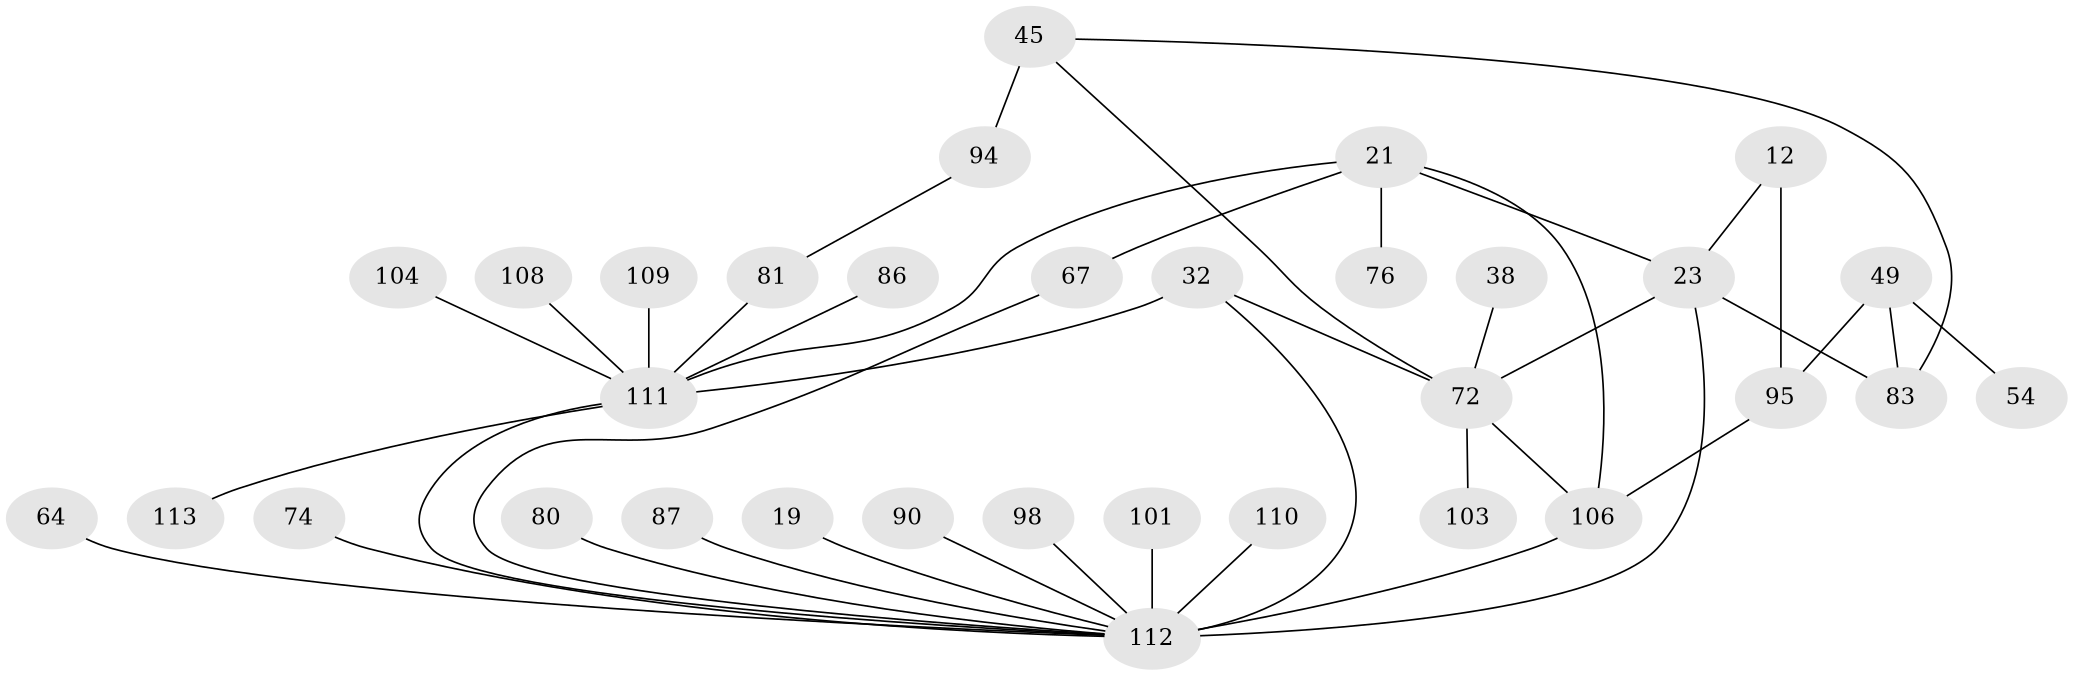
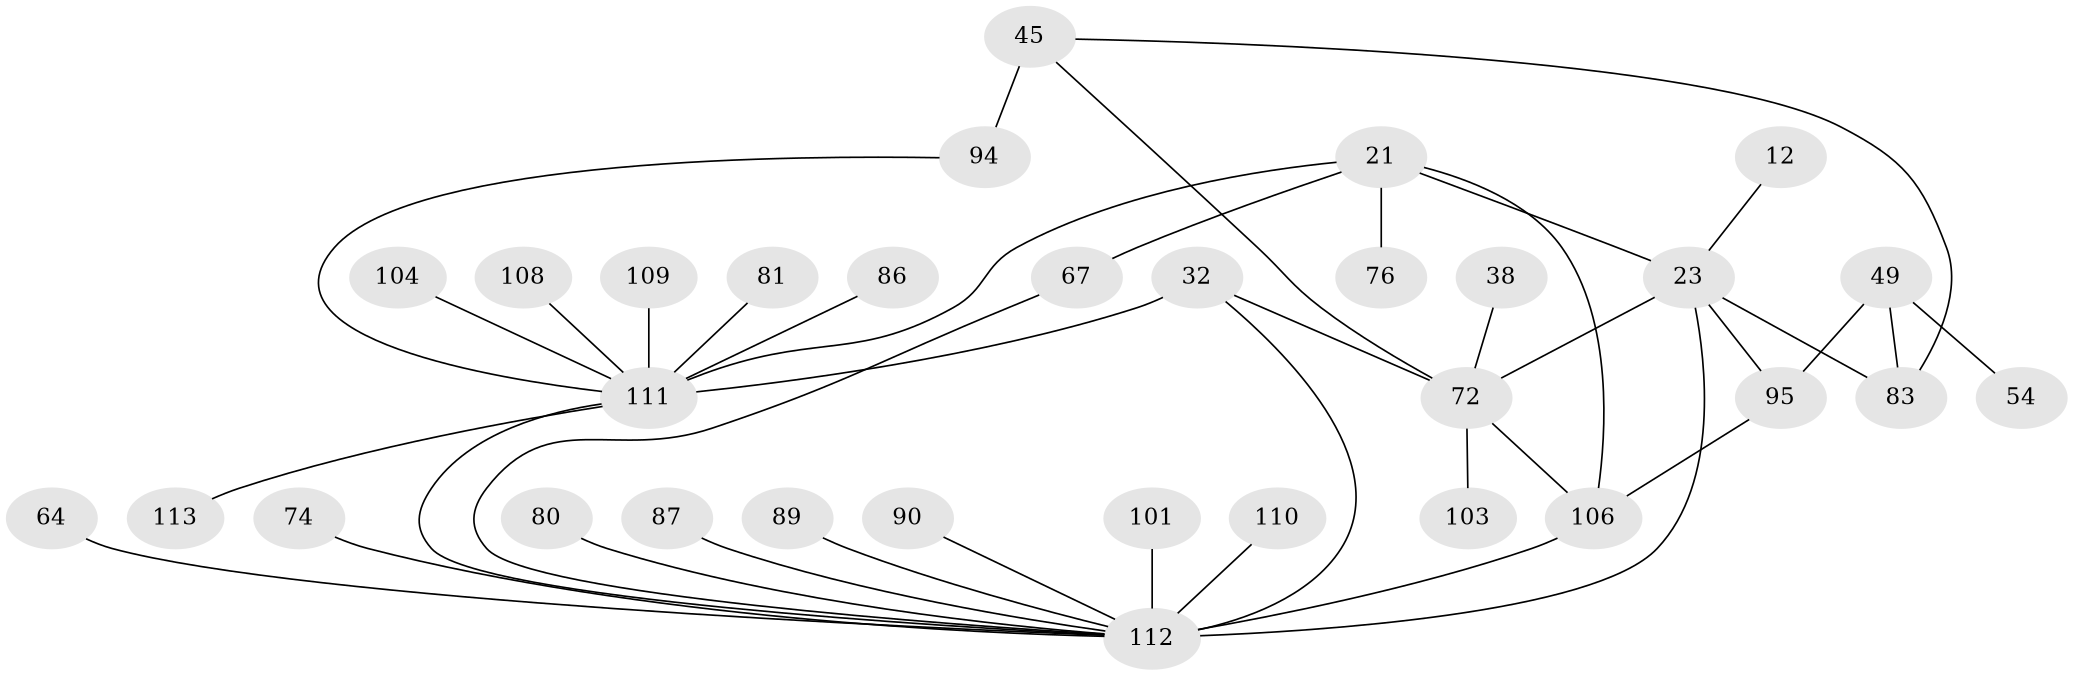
(879, 217) -> (453, 193)
(1781, 278) -> (1735, 338)
(788, 518) -> (788, 518)
(1028, 518) -> none
